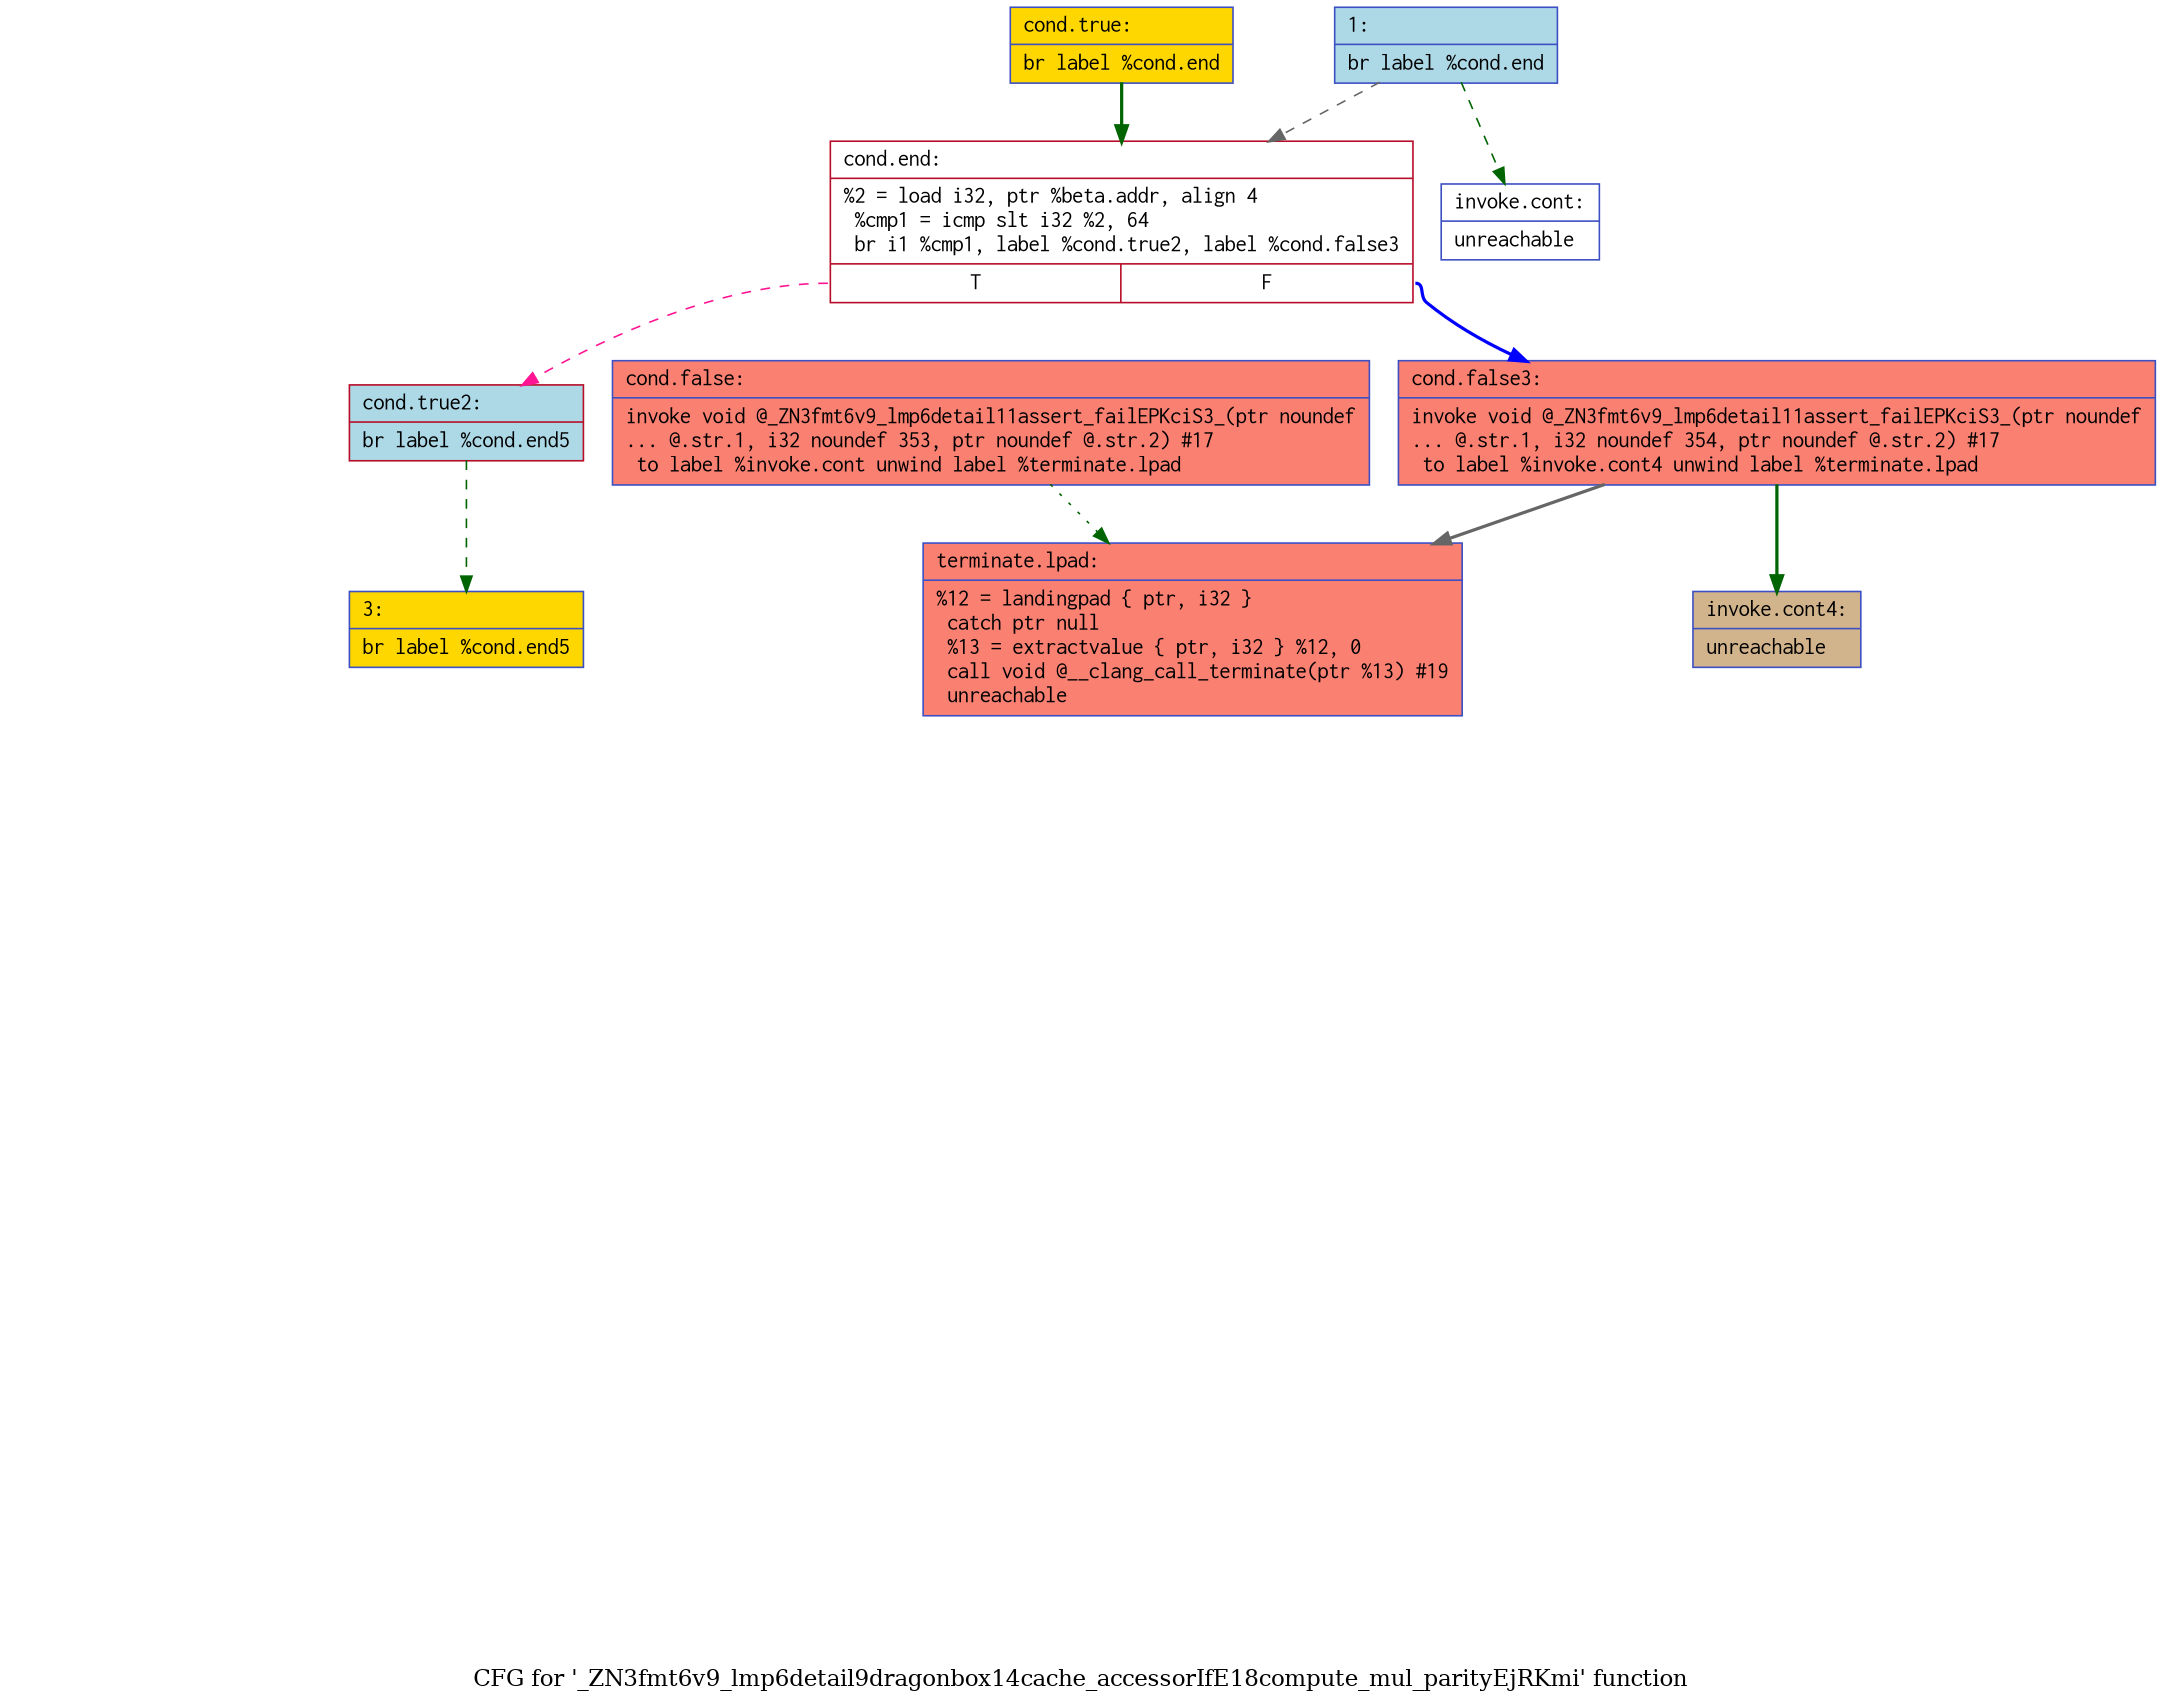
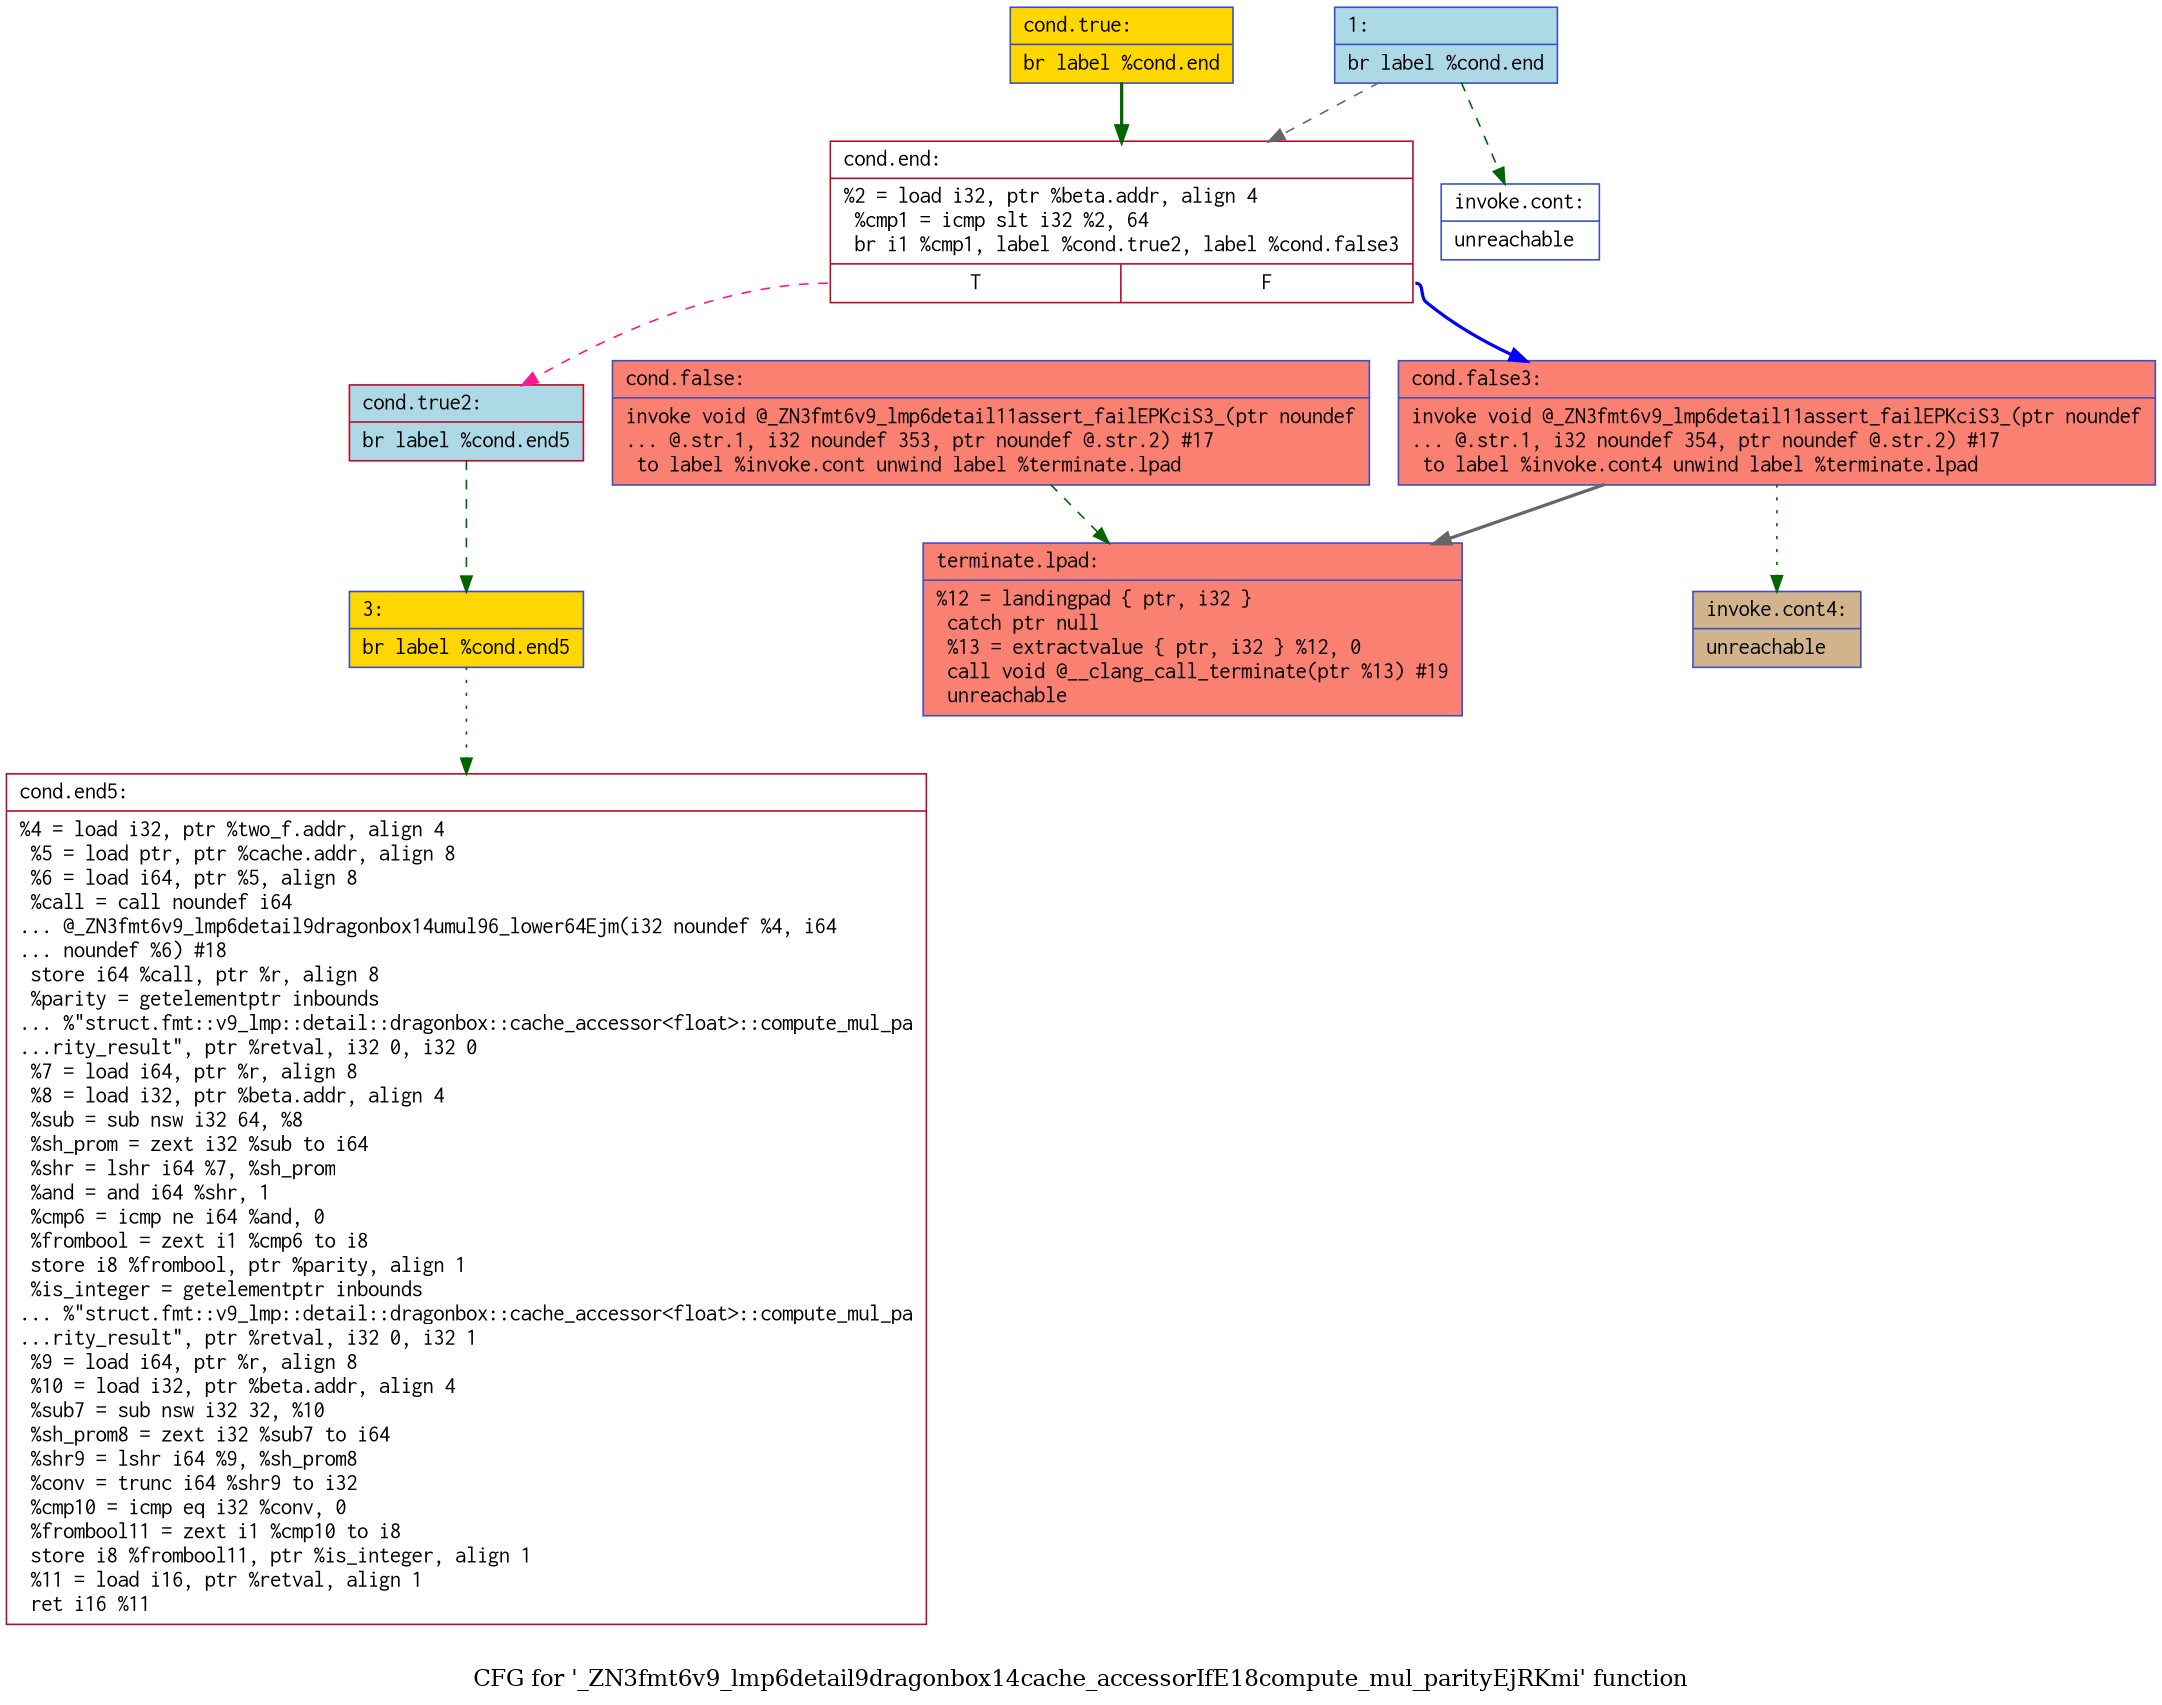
(1074, 508) -> (1074, 508)
(1777, 530) -> (1777, 530)
none -> (466, 1199)
